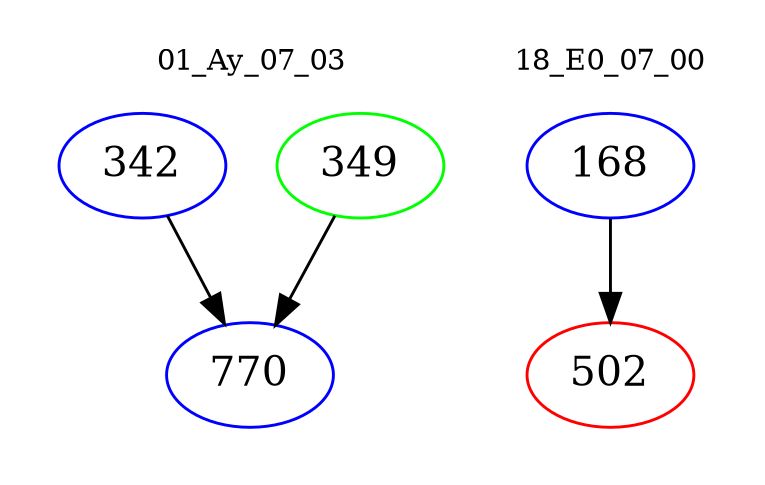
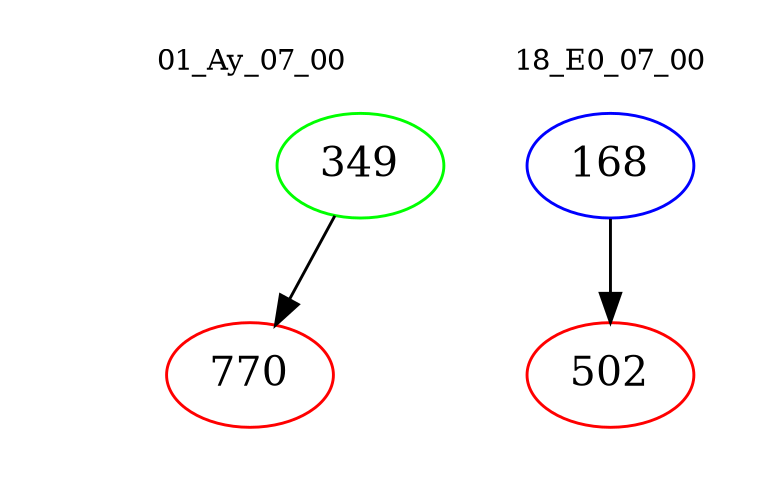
(251, 62) -> (251, 62)
(142, 166) -> none
(250, 375) -> (250, 375)
